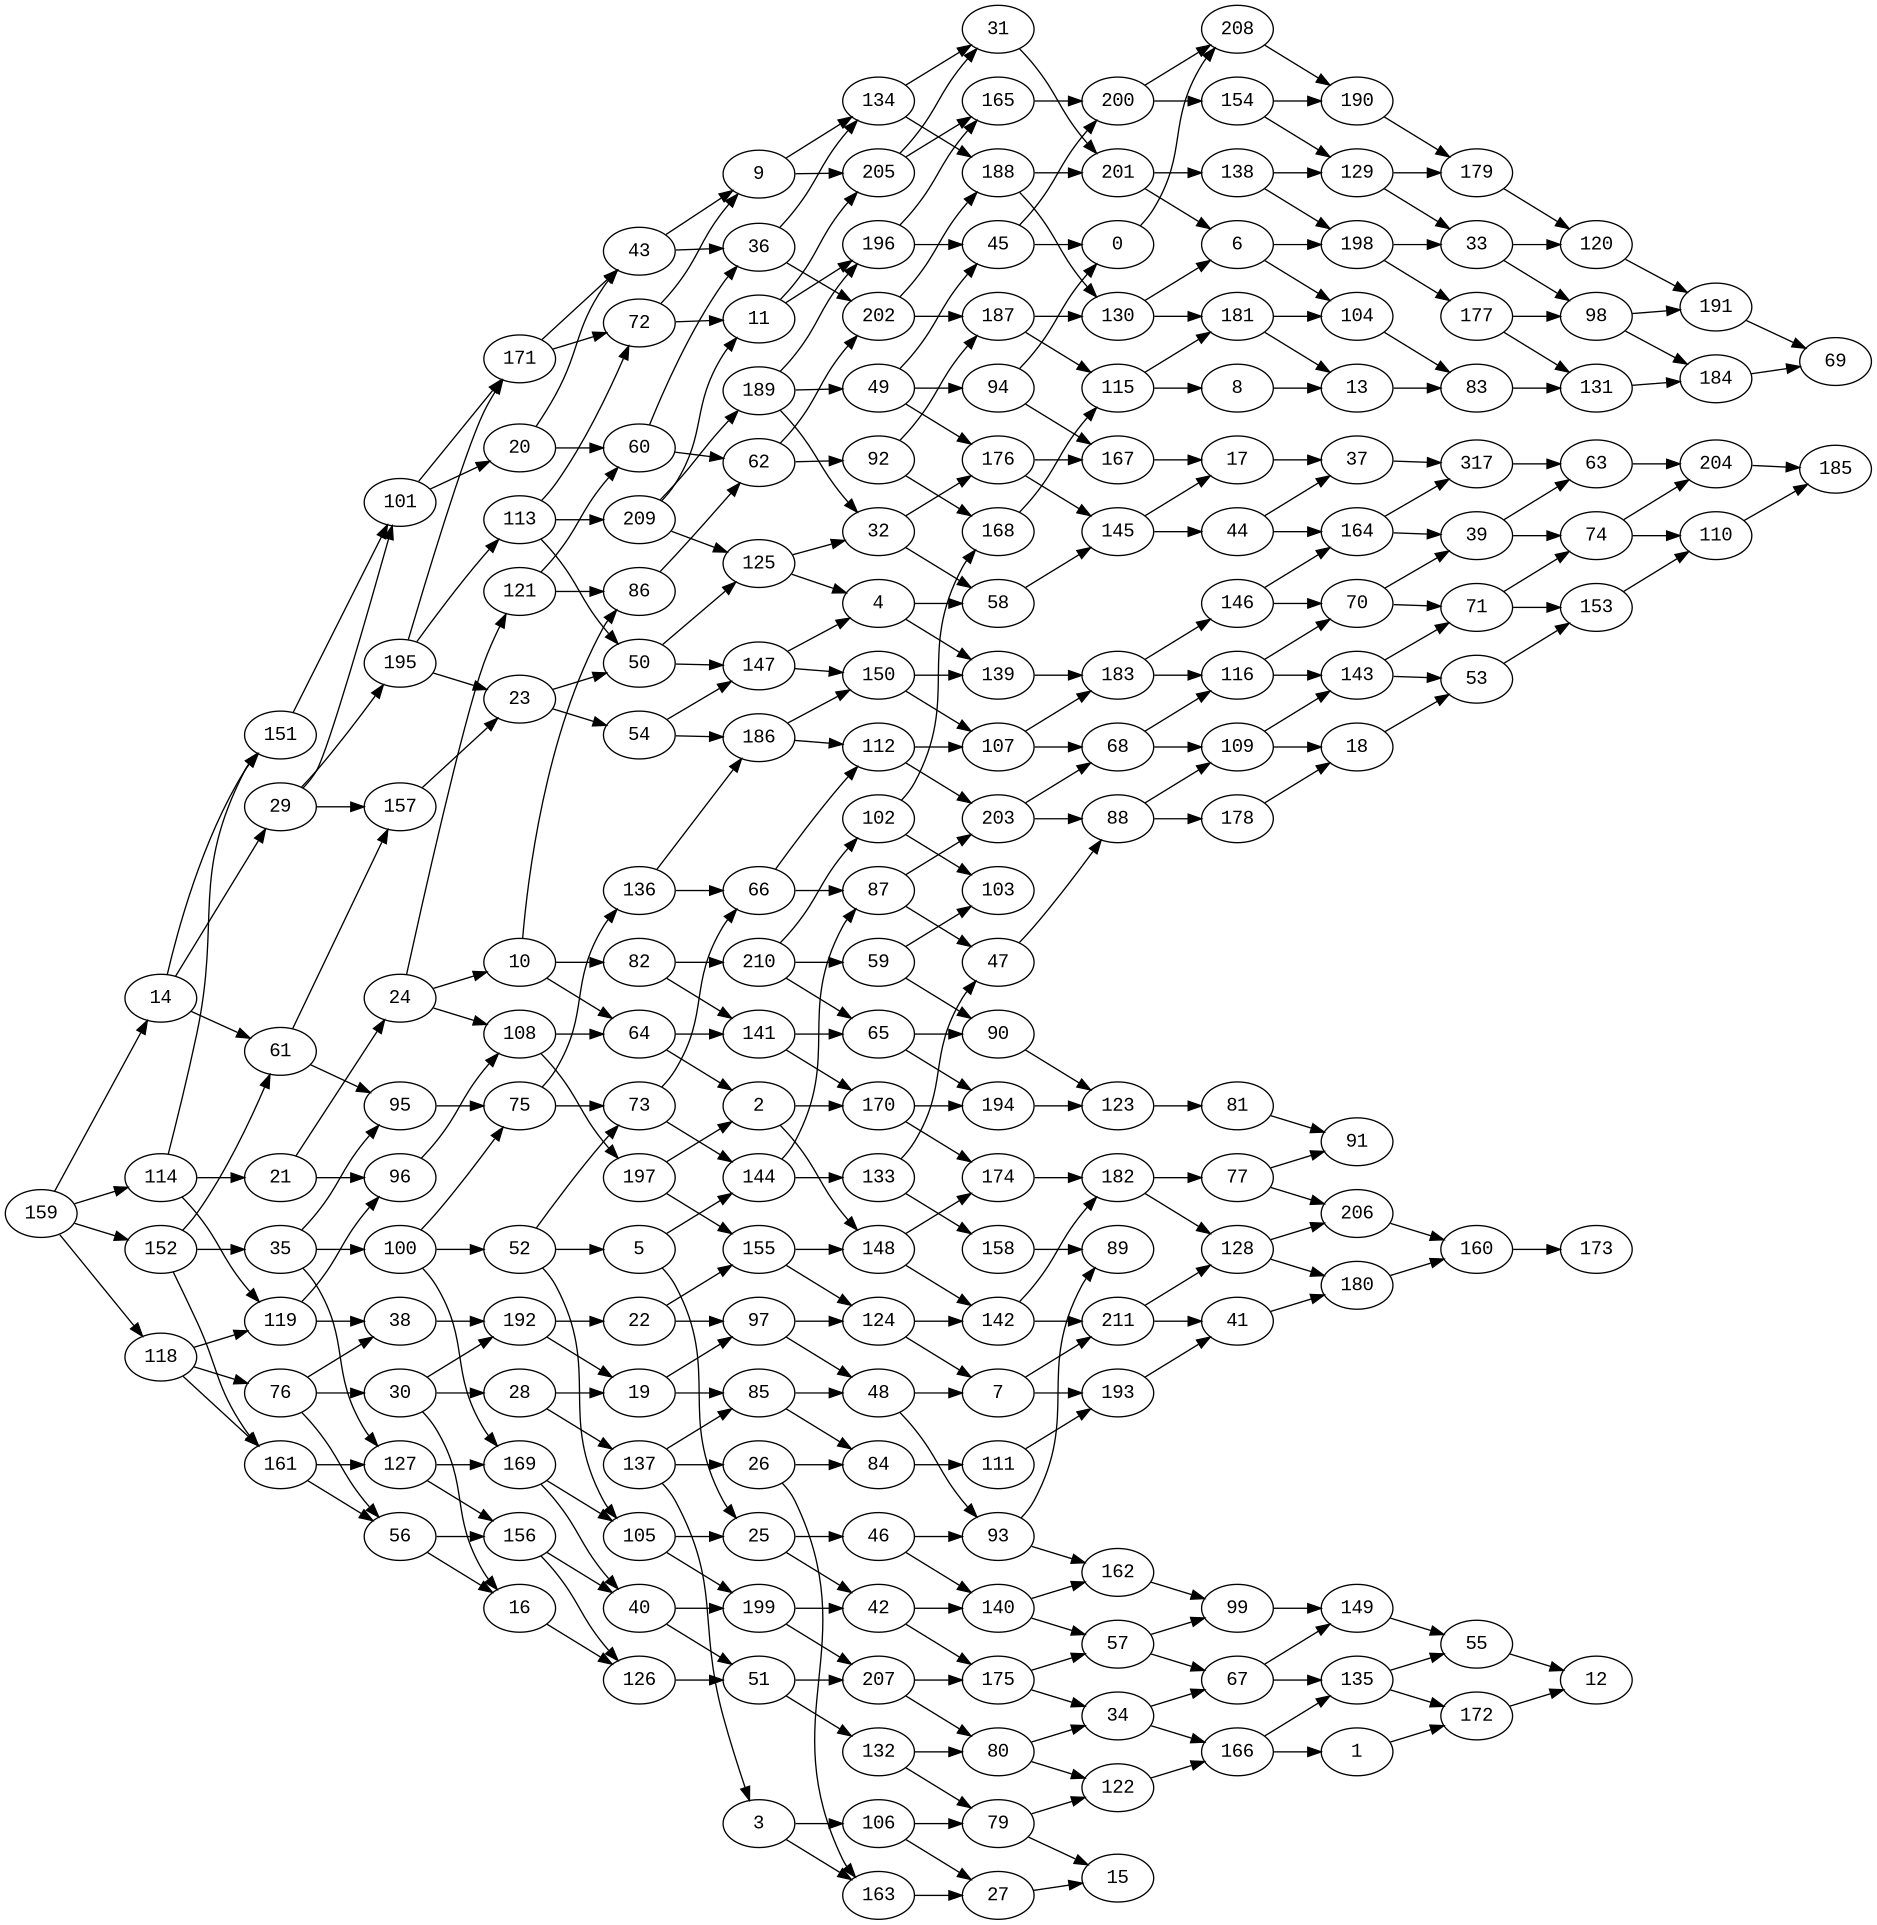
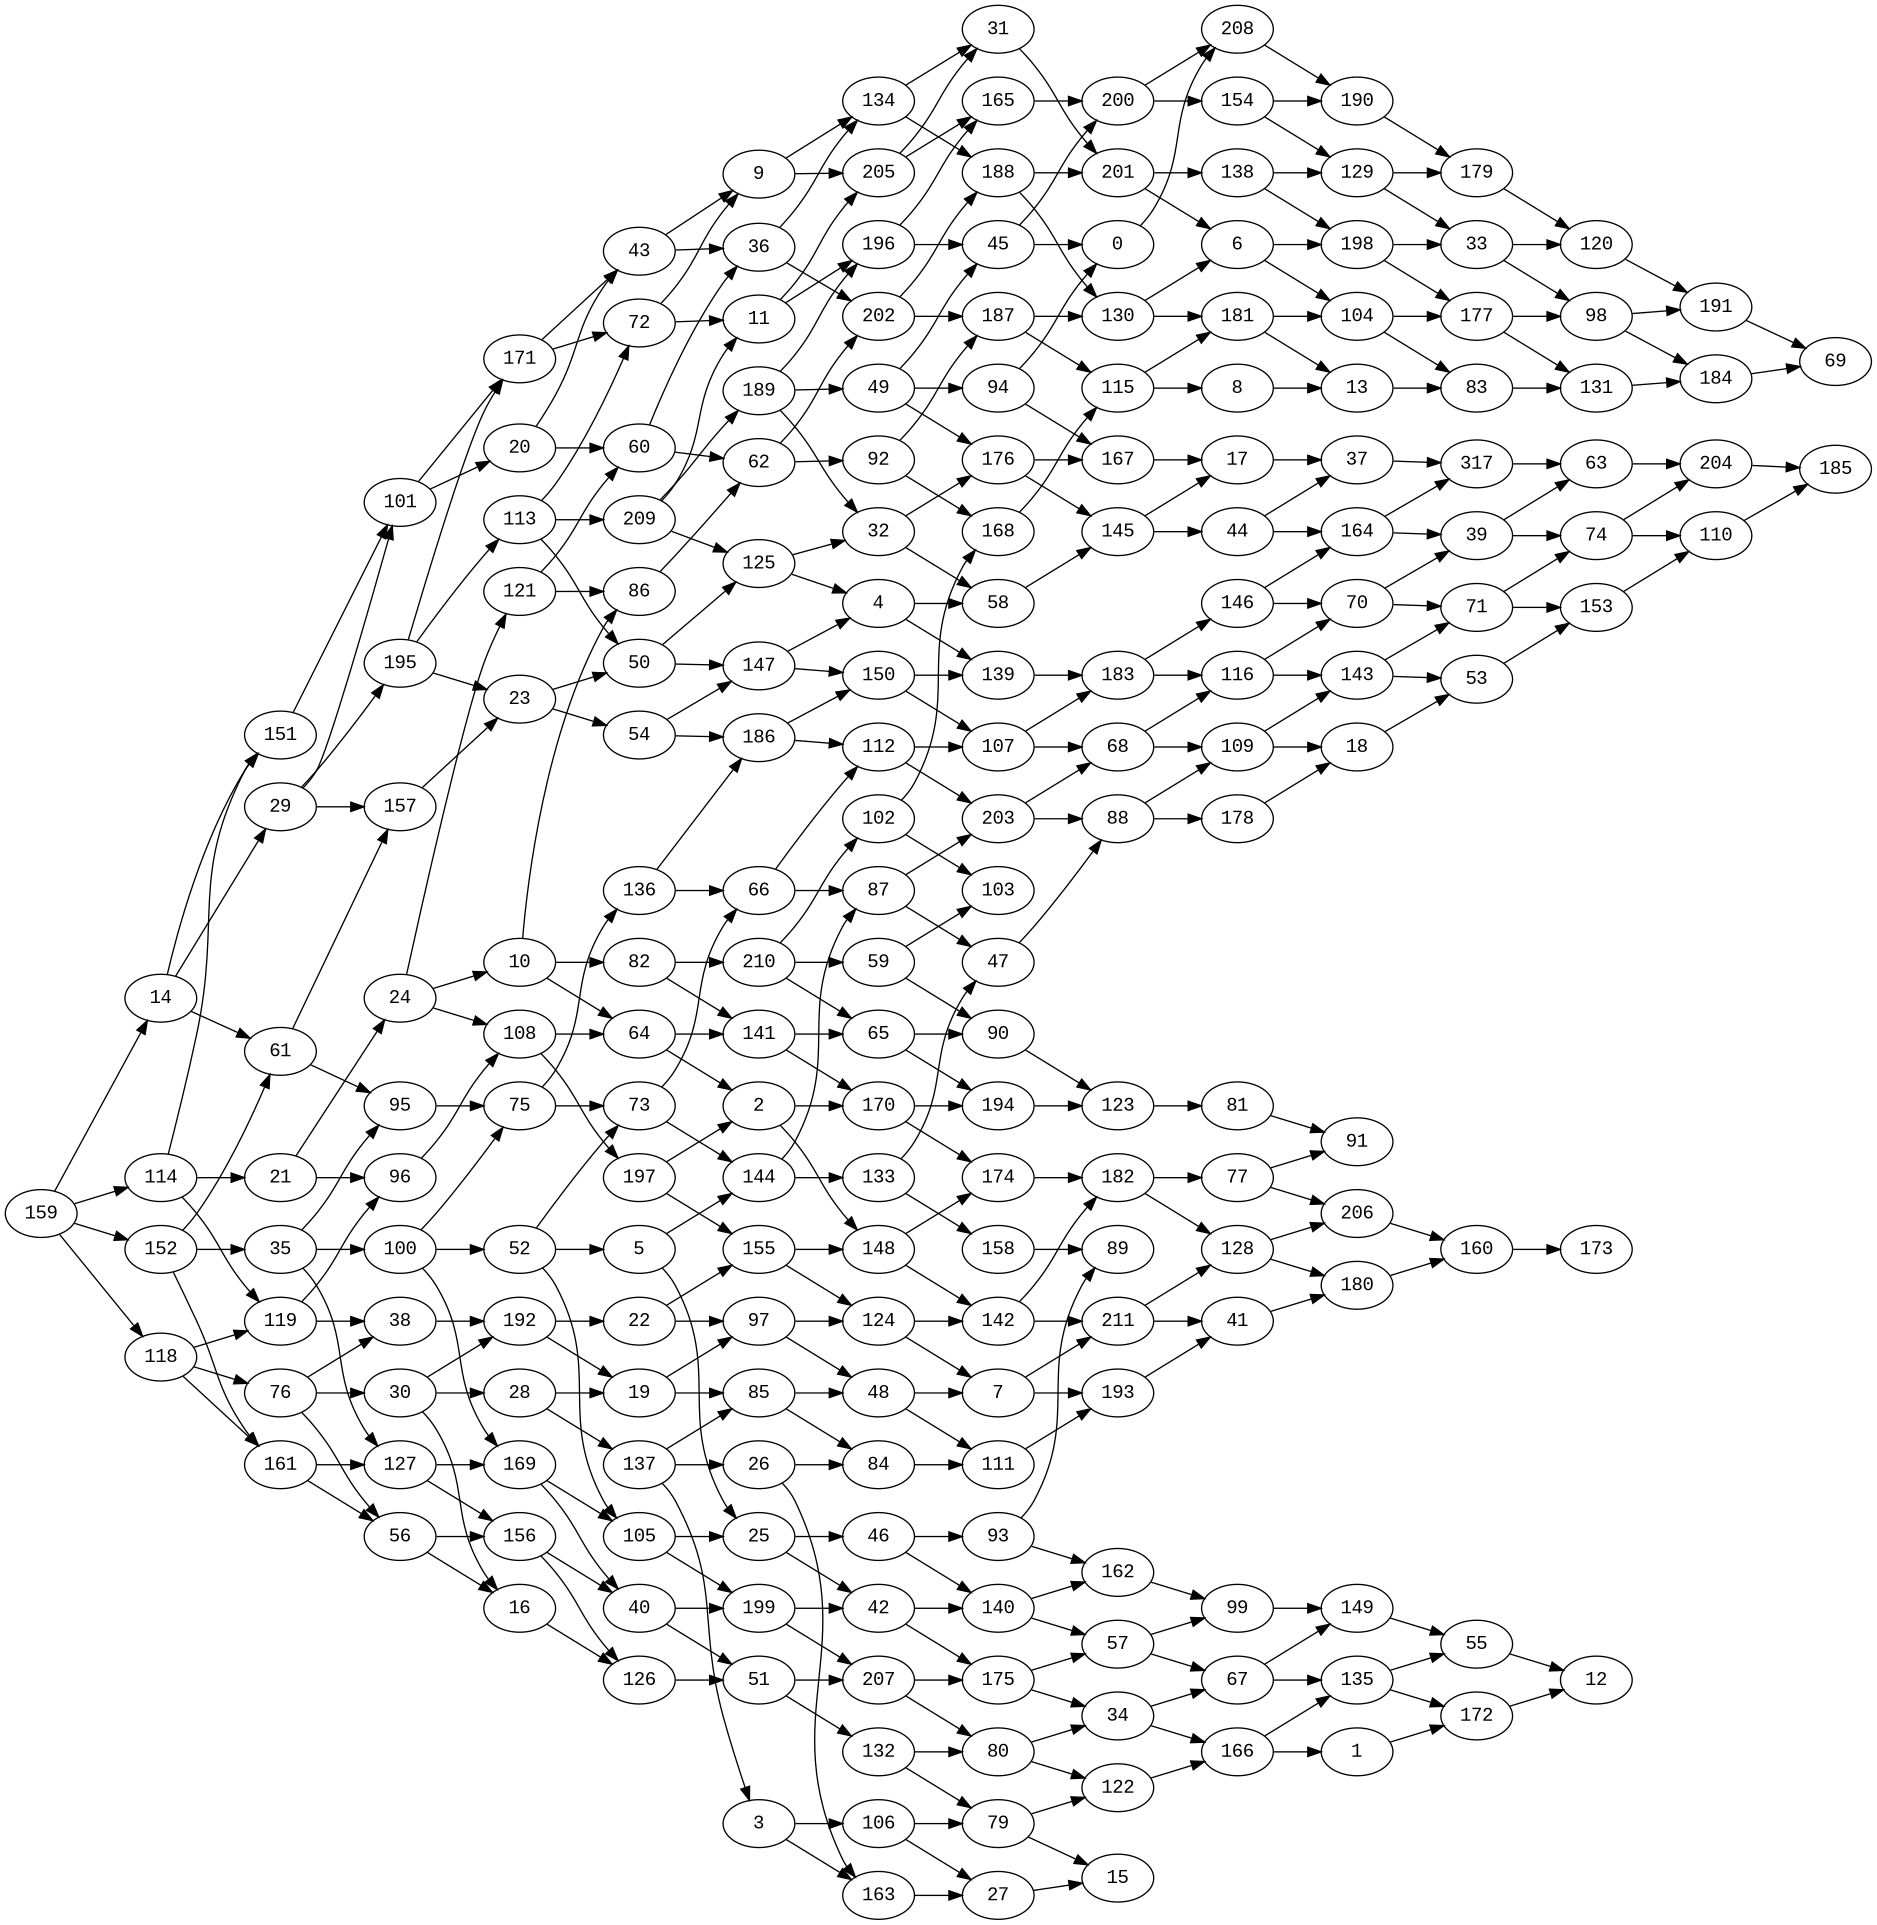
none -> (1410, 316)
(934, 1456) -> (933, 1425)
